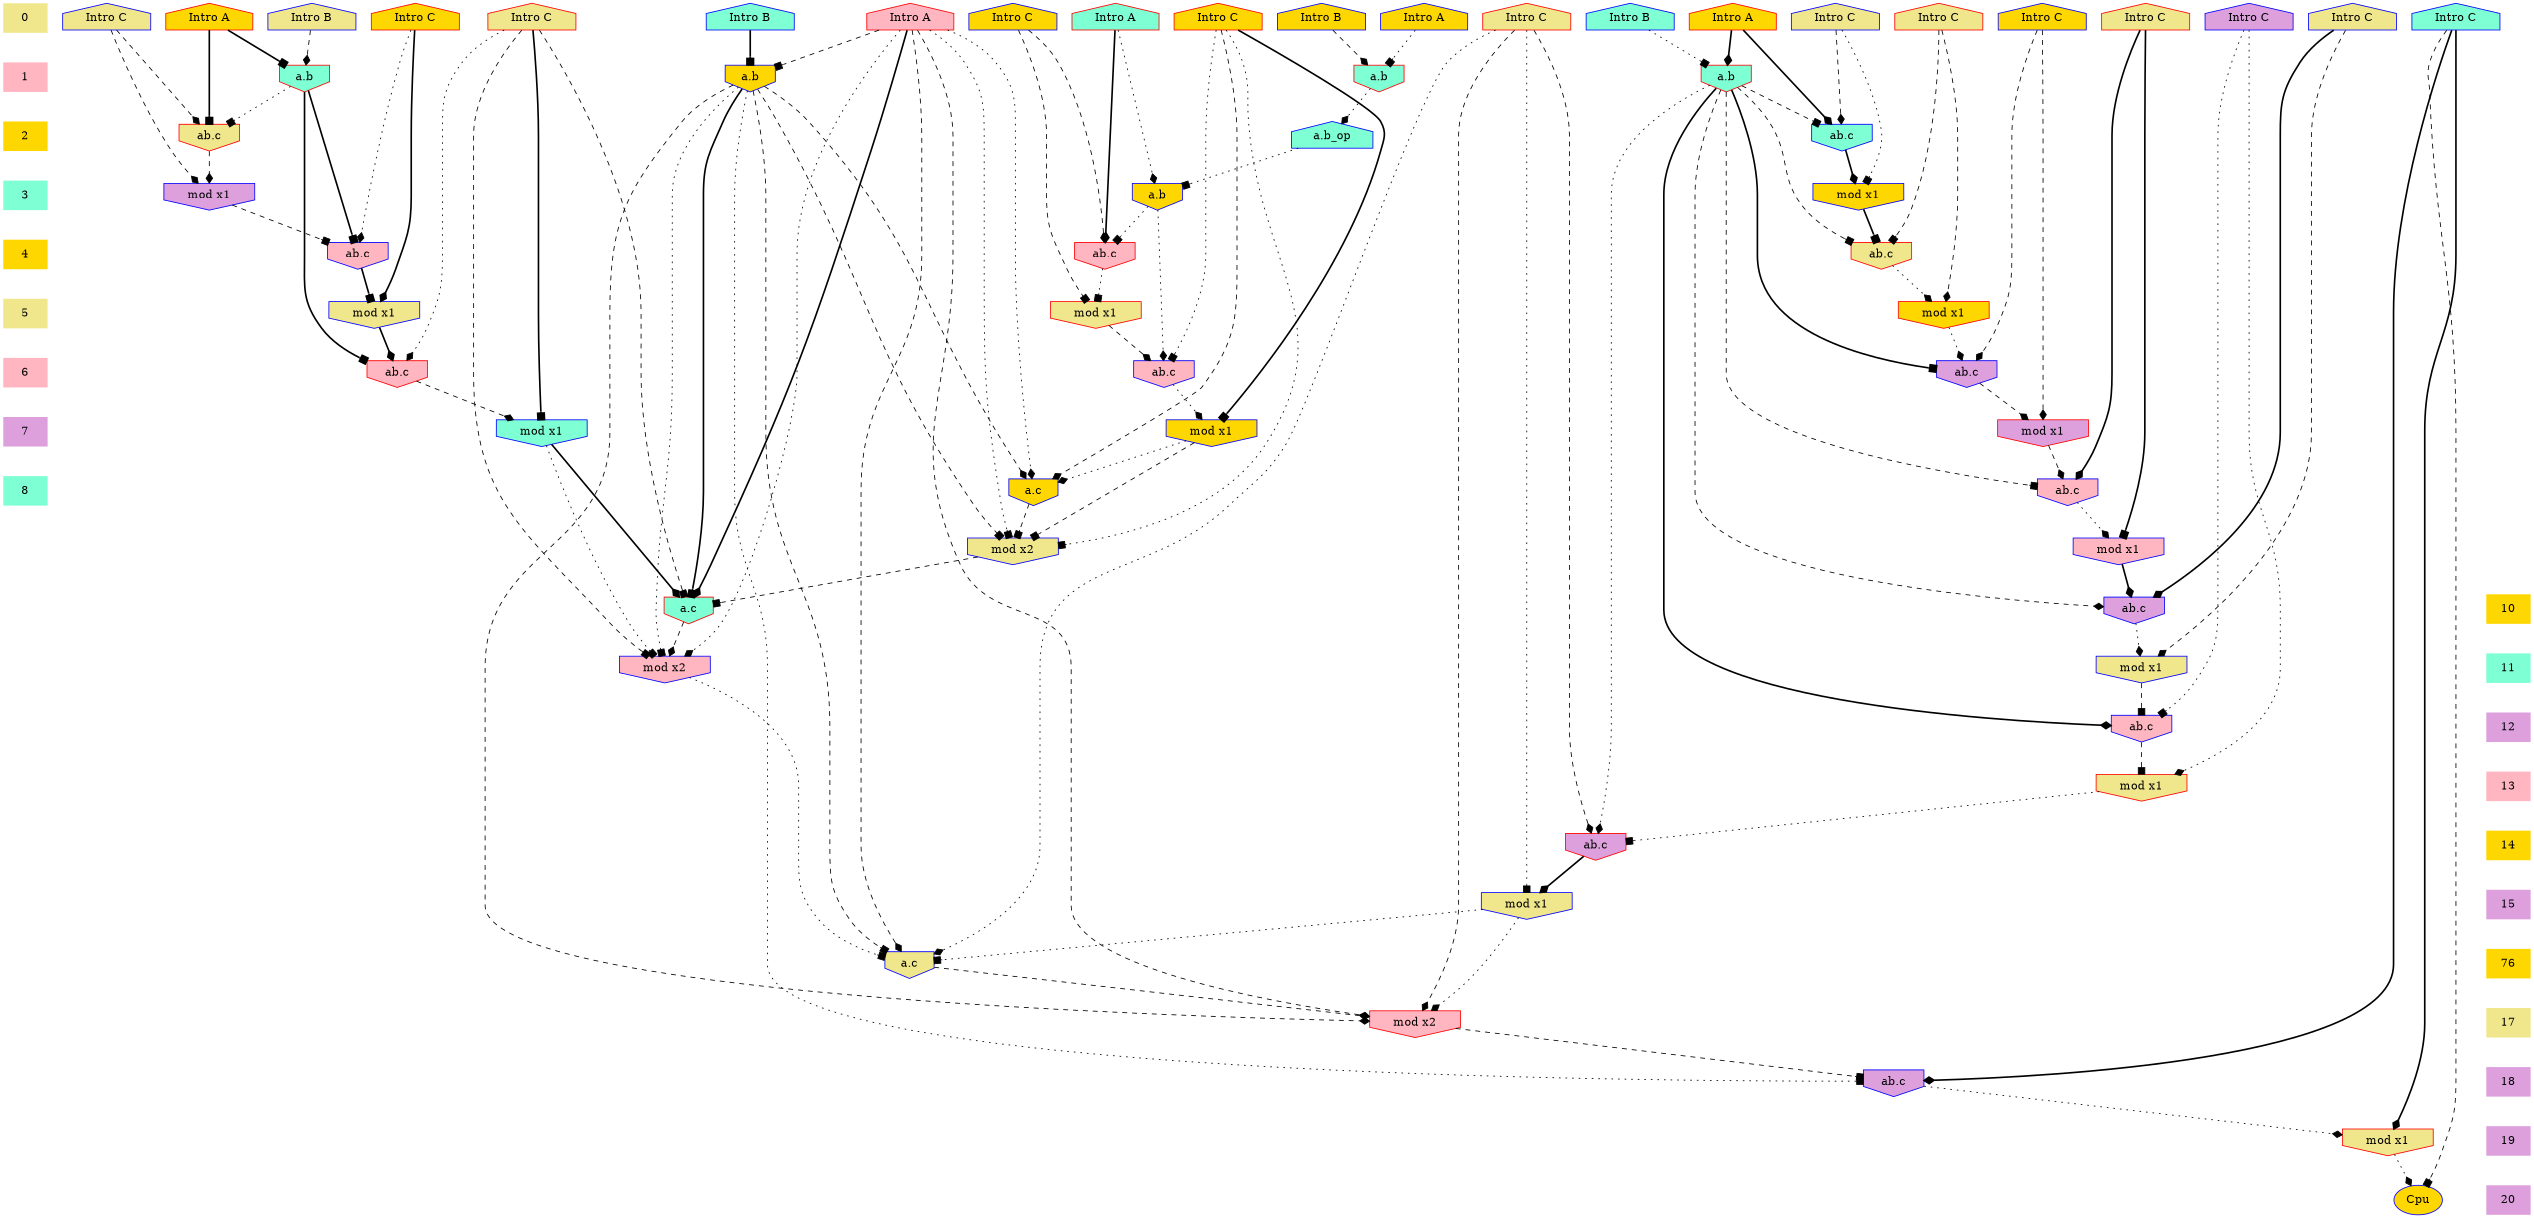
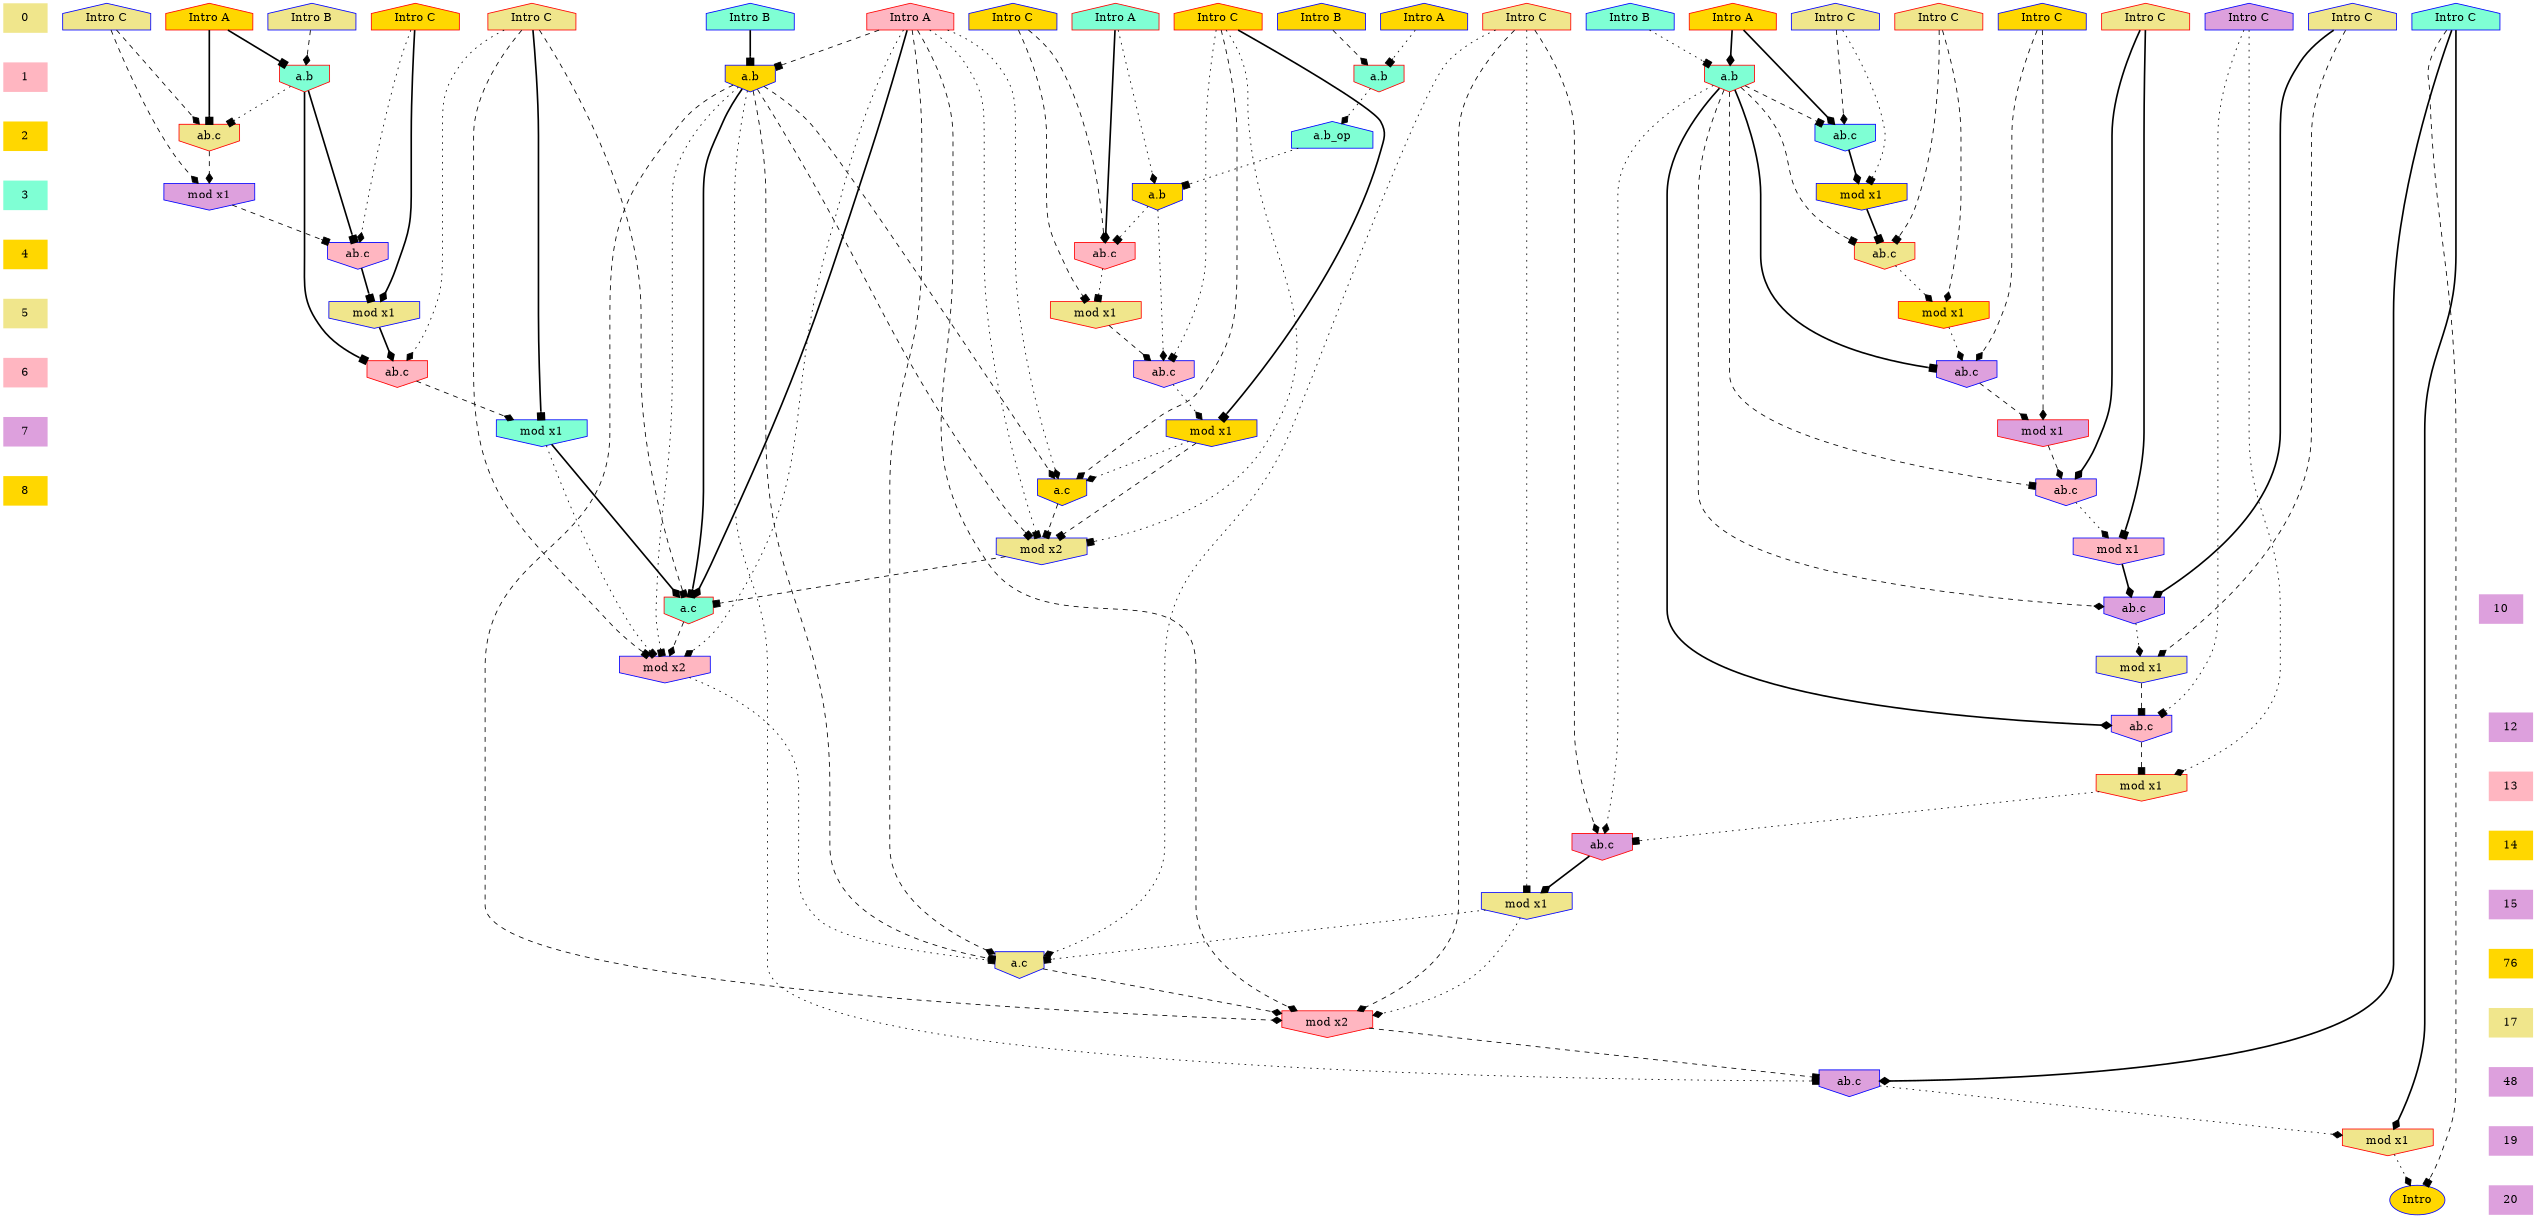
(25, 491) -> (25, 491)
(2508, 609) -> (2501, 609)
(2508, 668) -> none
(2508, 1082) -> (2511, 1082)
(2418, 1200) -> (2417, 1200)
